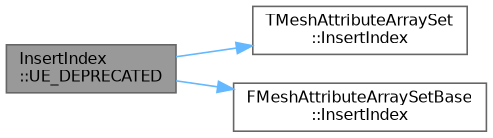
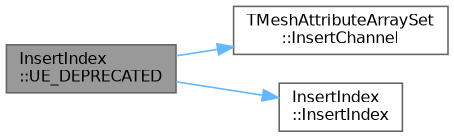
(360, 30) -> (341, 30)
(360, 107) -> (341, 107)
